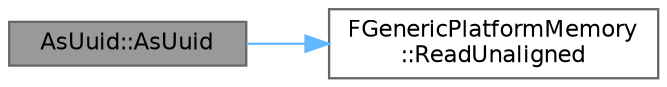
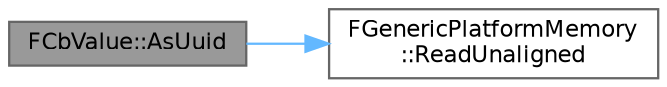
(128, 44) -> (128, 44)
